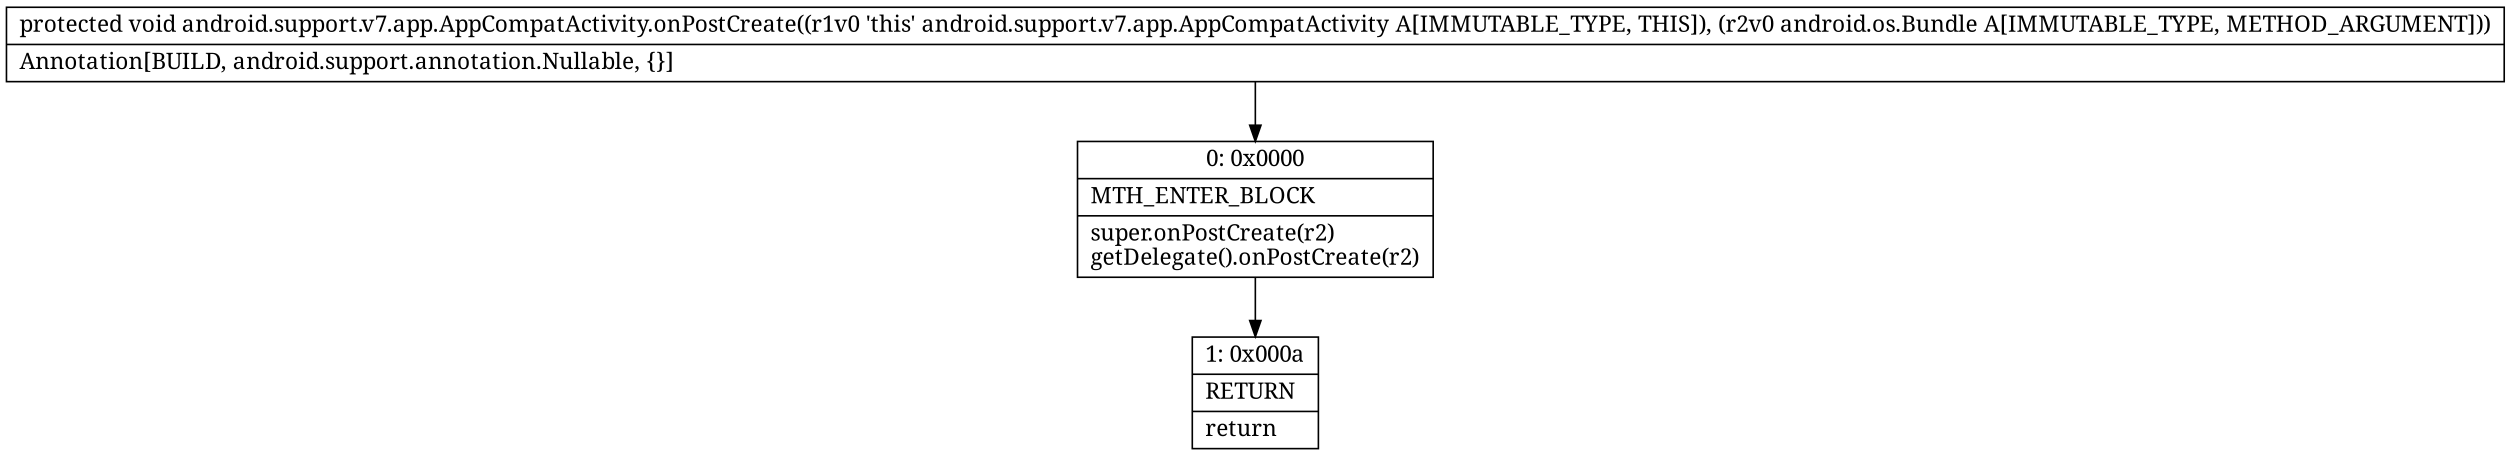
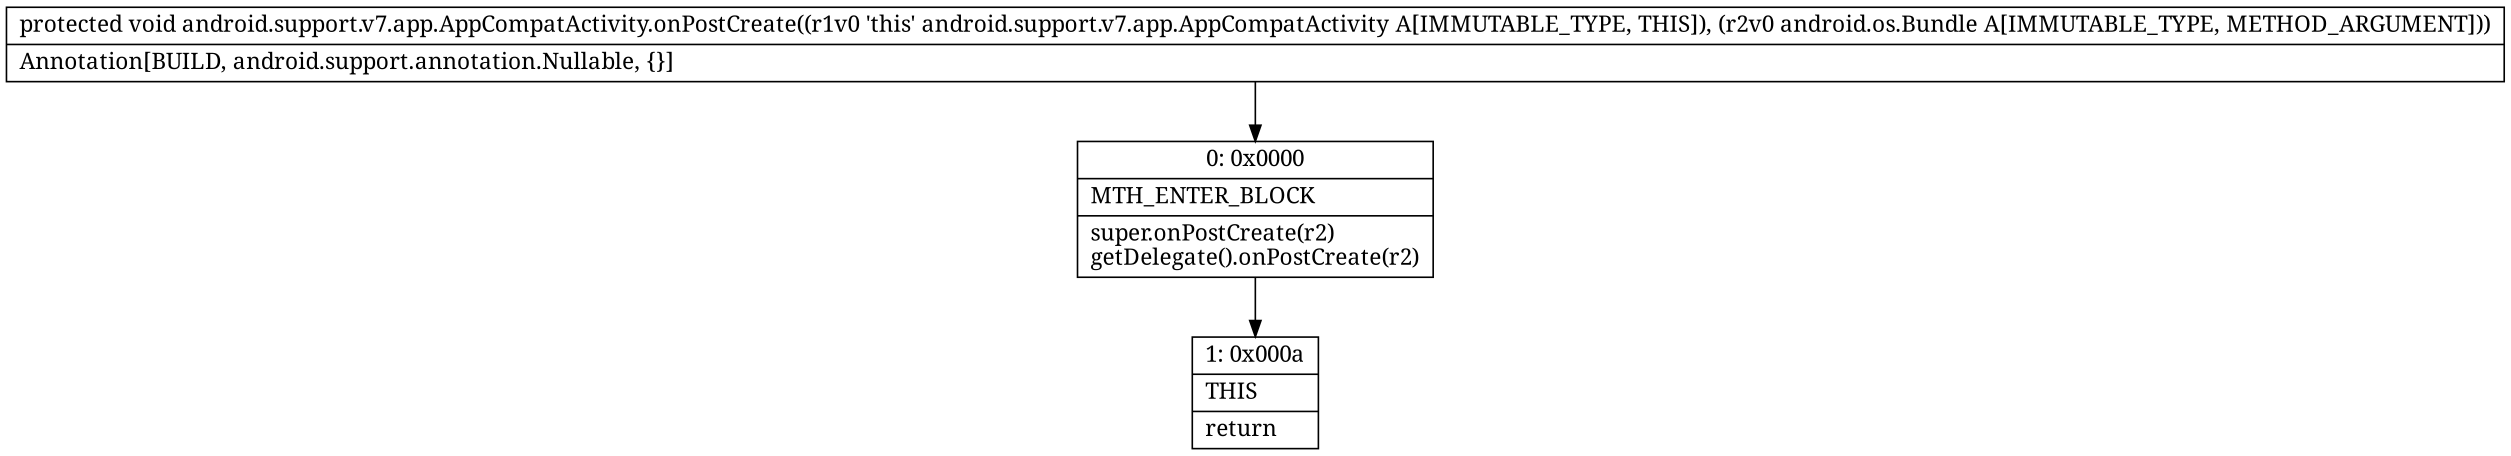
(1250, 392) -> (1232, 392)
